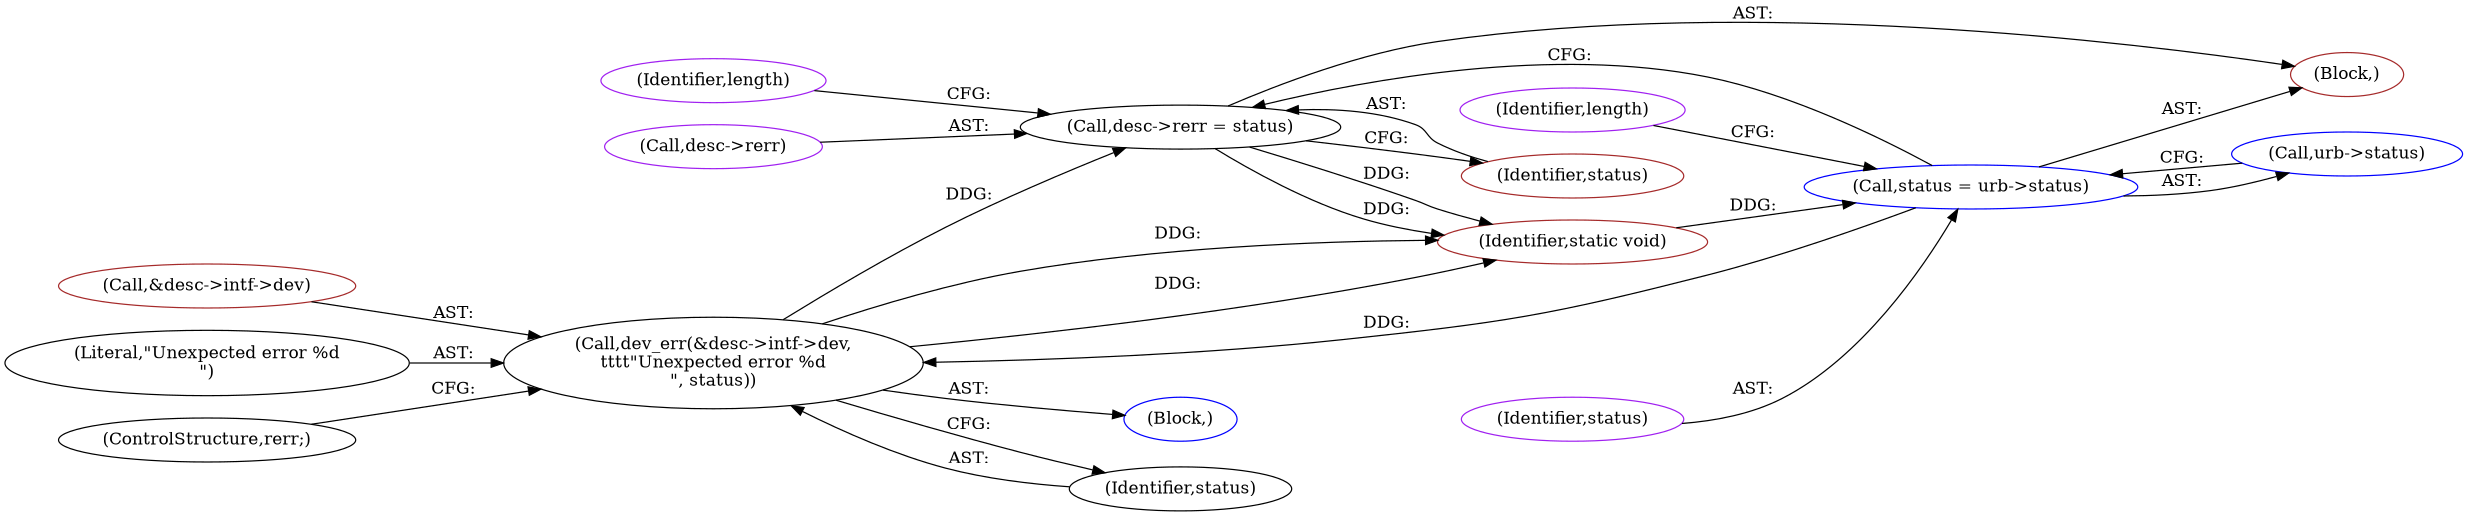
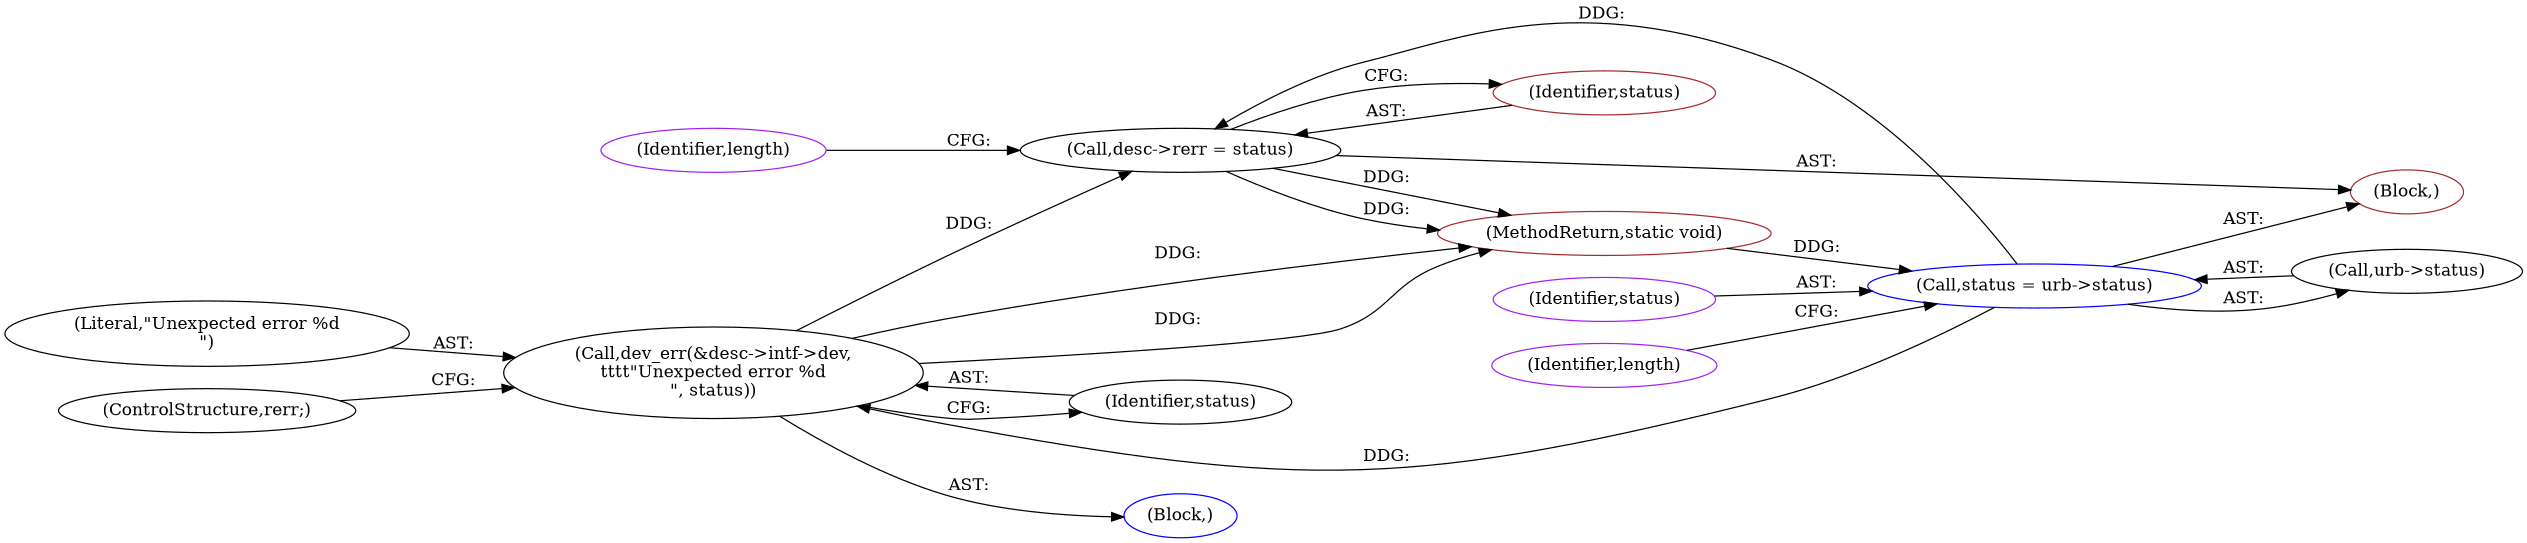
(1573, 56) -> (1604, 14)
(713, 147) -> none
(2347, 154) -> (2407, 271)
(2185, 158) -> (2247, 268)
(1573, 242) -> (1604, 233)
(207, 286) -> none
